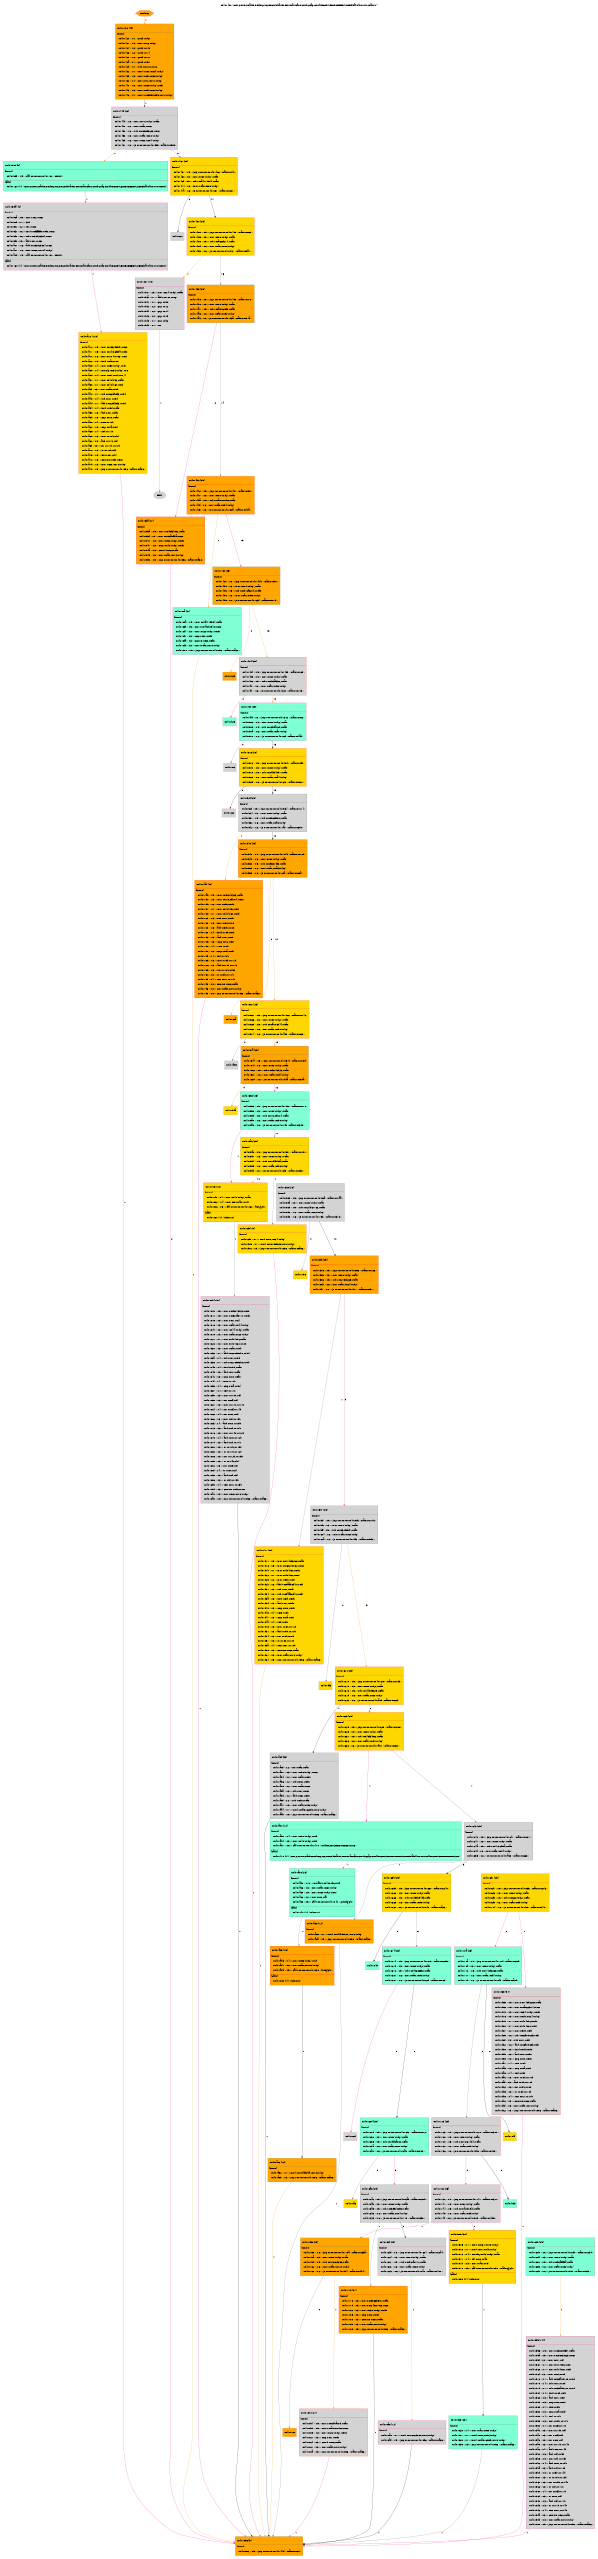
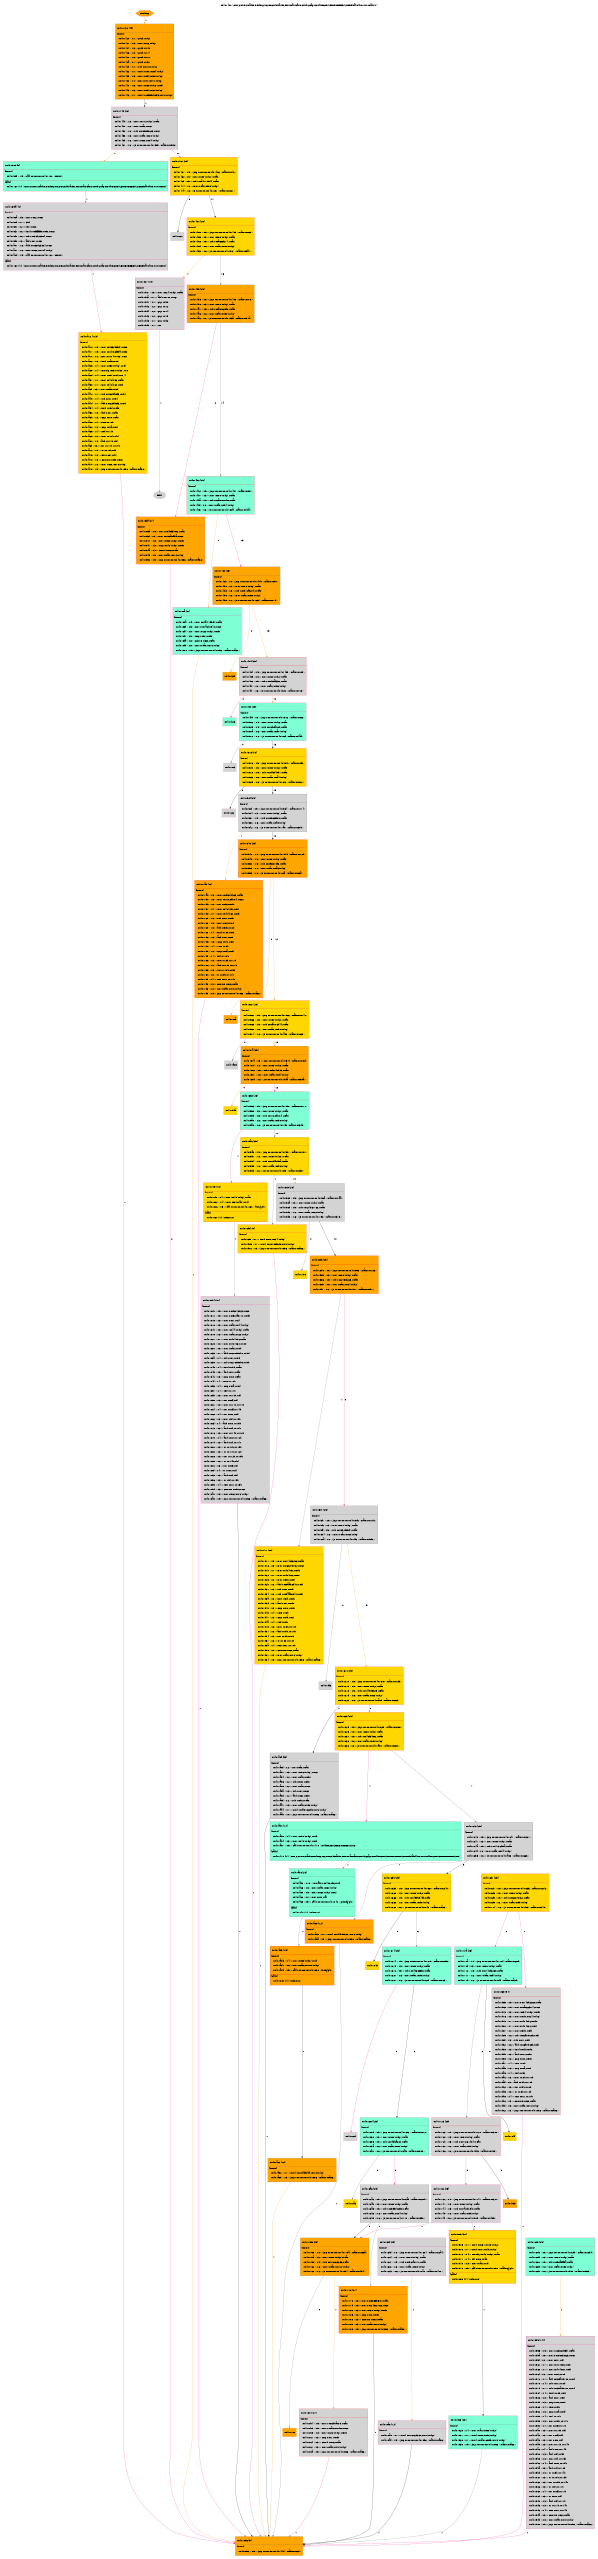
(221, 495) -> (221, 495)
(256, 1178) -> (292, 1179)
(326, 1686) -> (326, 1686)
(372, 1966) -> (372, 1966)
(510, 2204) -> (510, 2204)
(403, 2229) -> (363, 2230)
